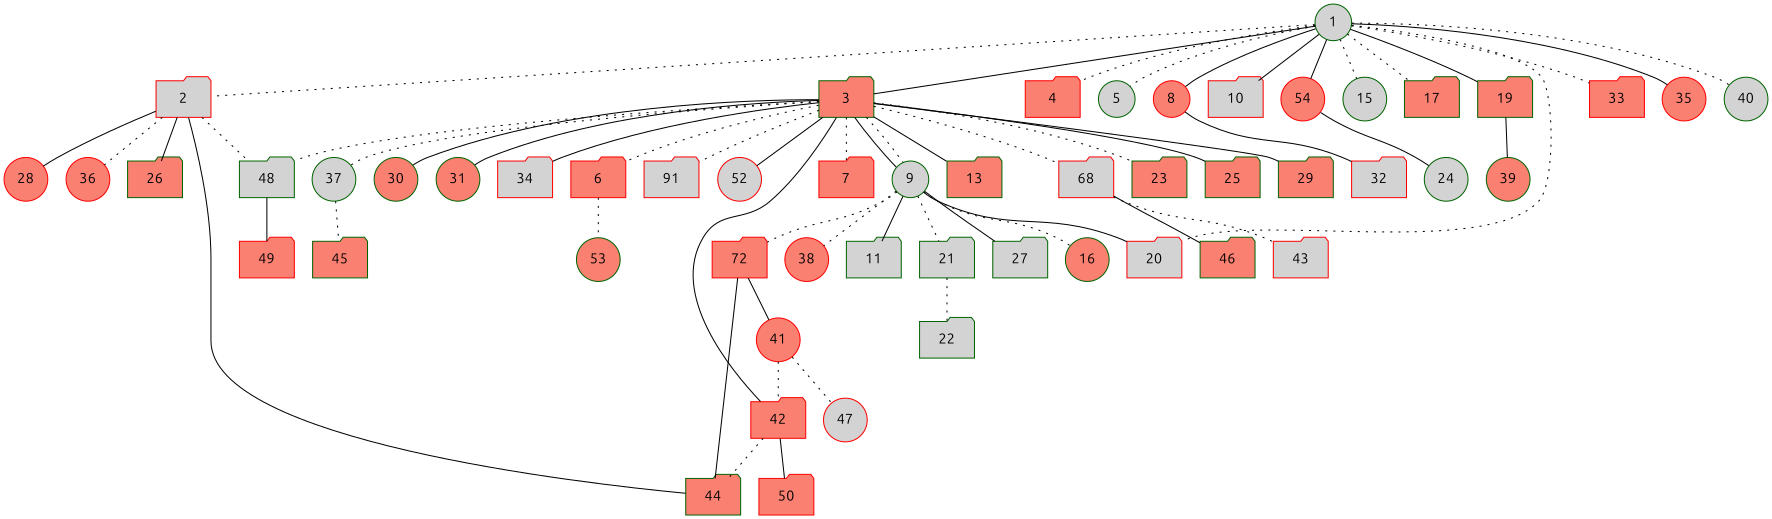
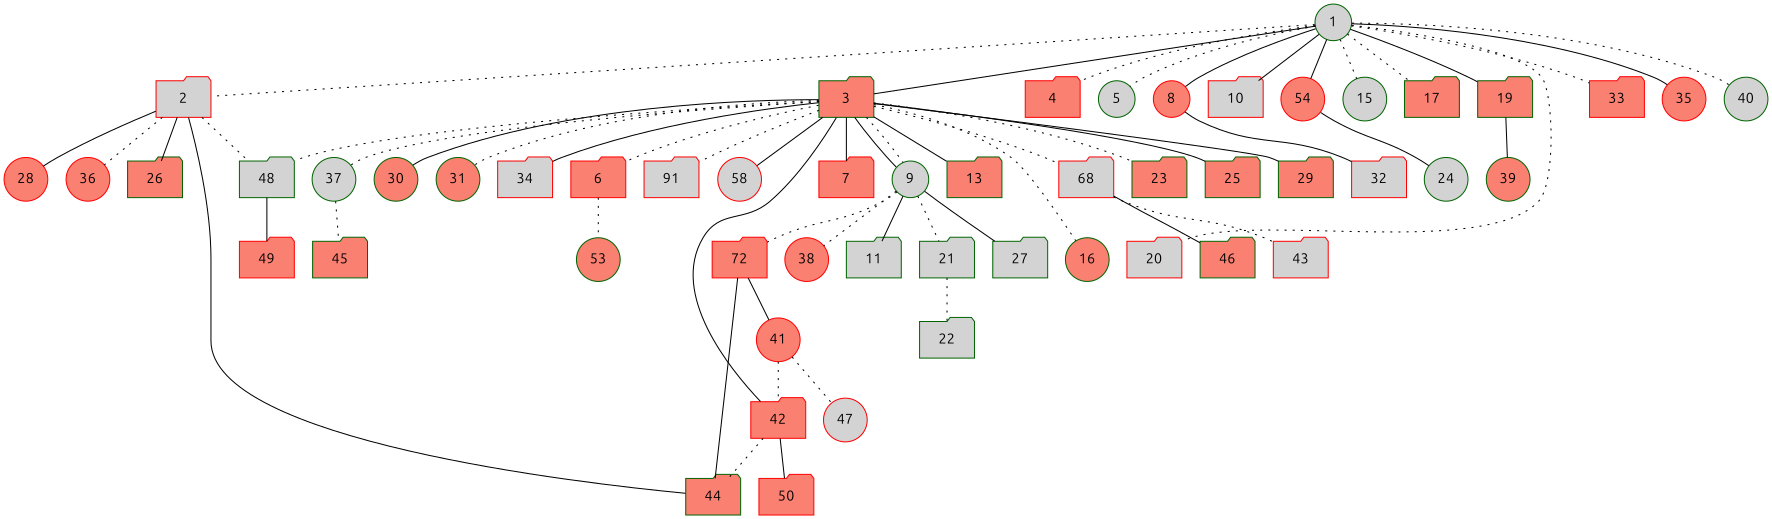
(592, 127) -> (592, 127)
(846, 139) -> (846, 139)
(740, 179) -> (740, 179)
(1034, 222) -> none
(1031, 228) -> (993, 146)
